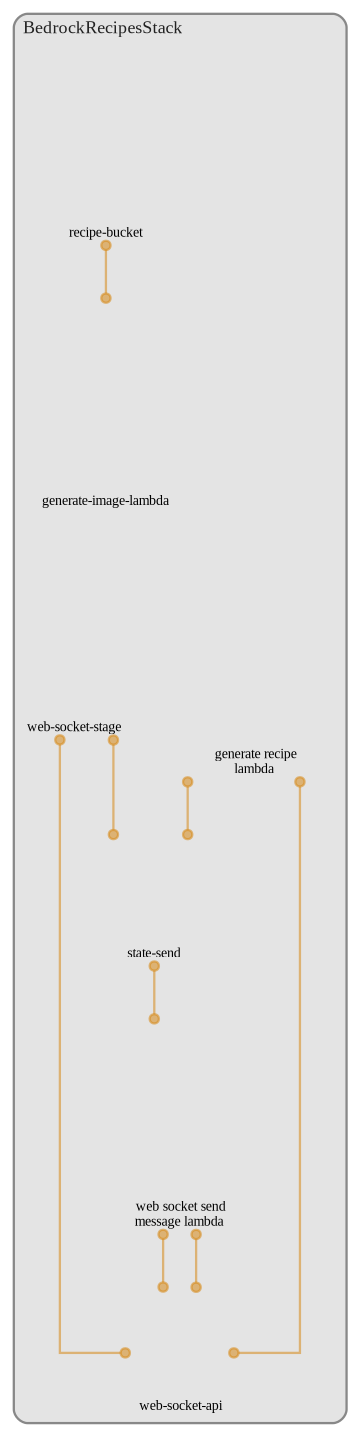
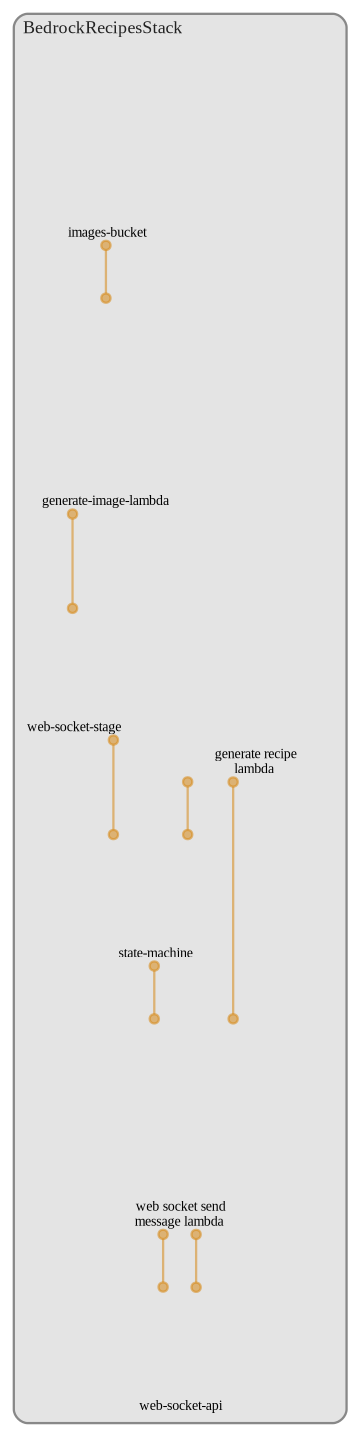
(106, 147) -> (106, 147)
(154, 900) -> (154, 900)
(60, 1079) -> (73, 561)
(300, 1100) -> (233, 900)
